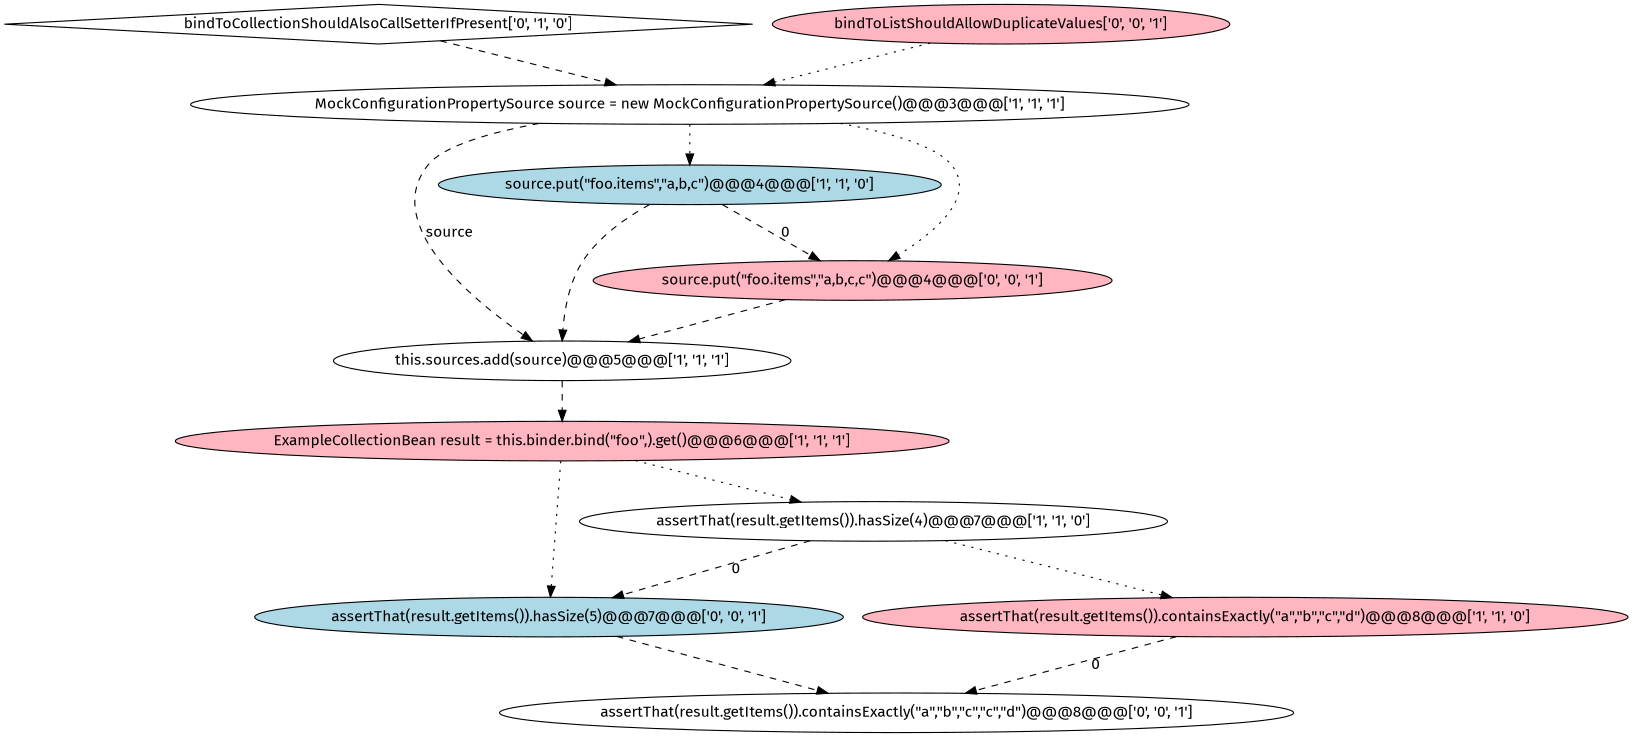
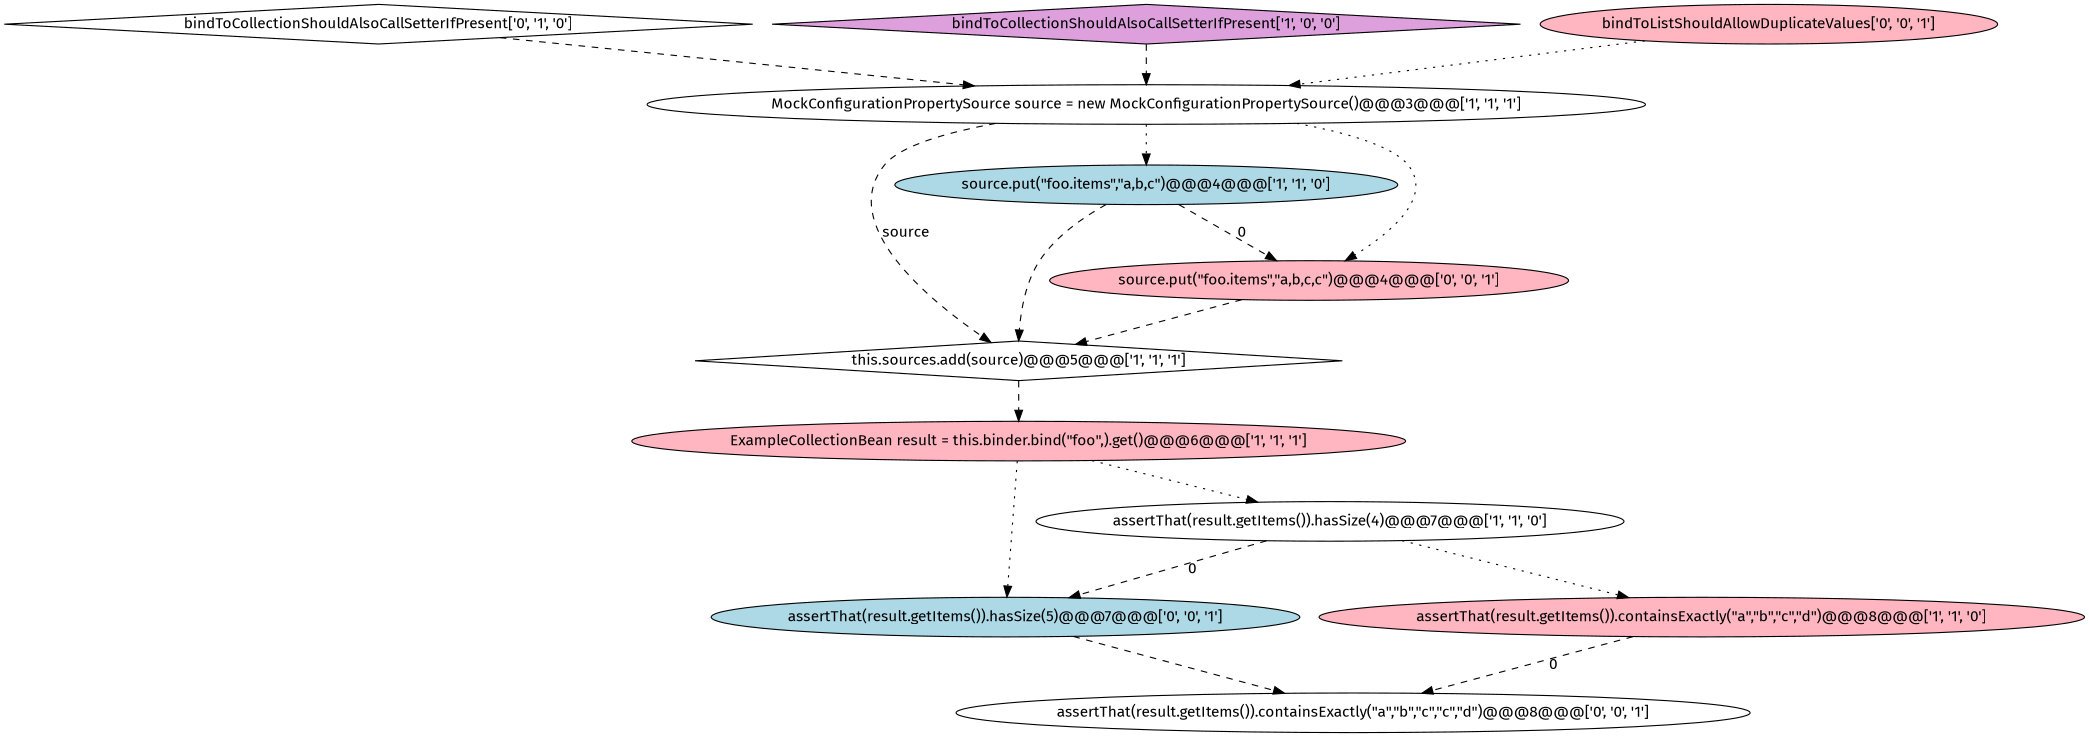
none -> (1146, 24)
(562, 361) -> (1019, 361)
